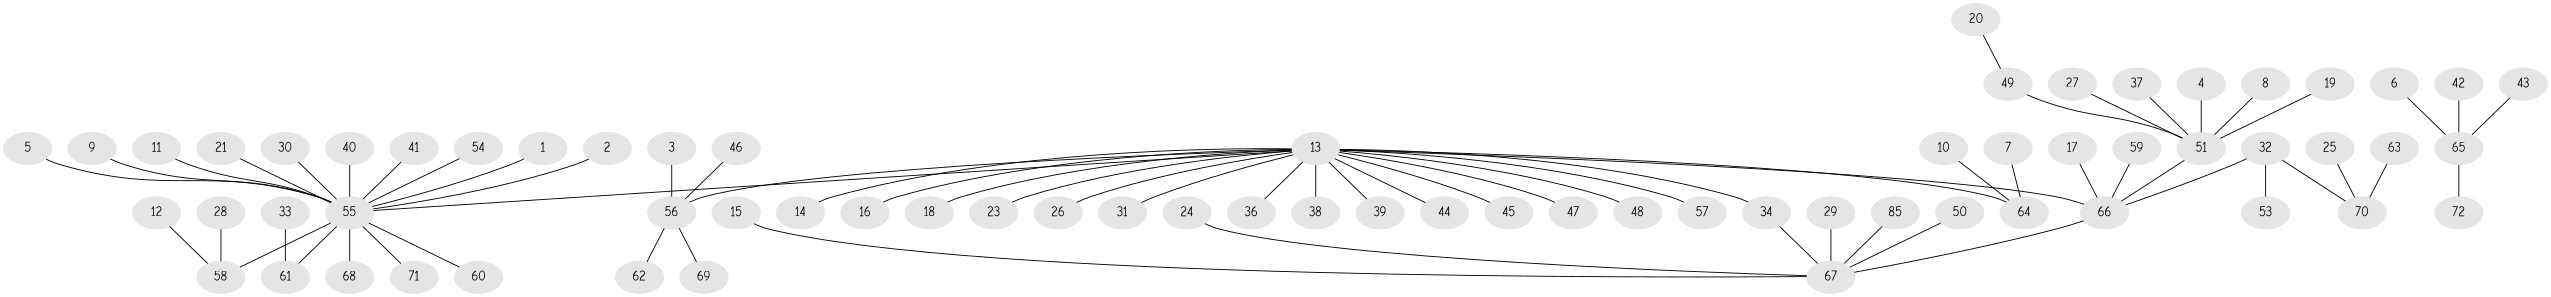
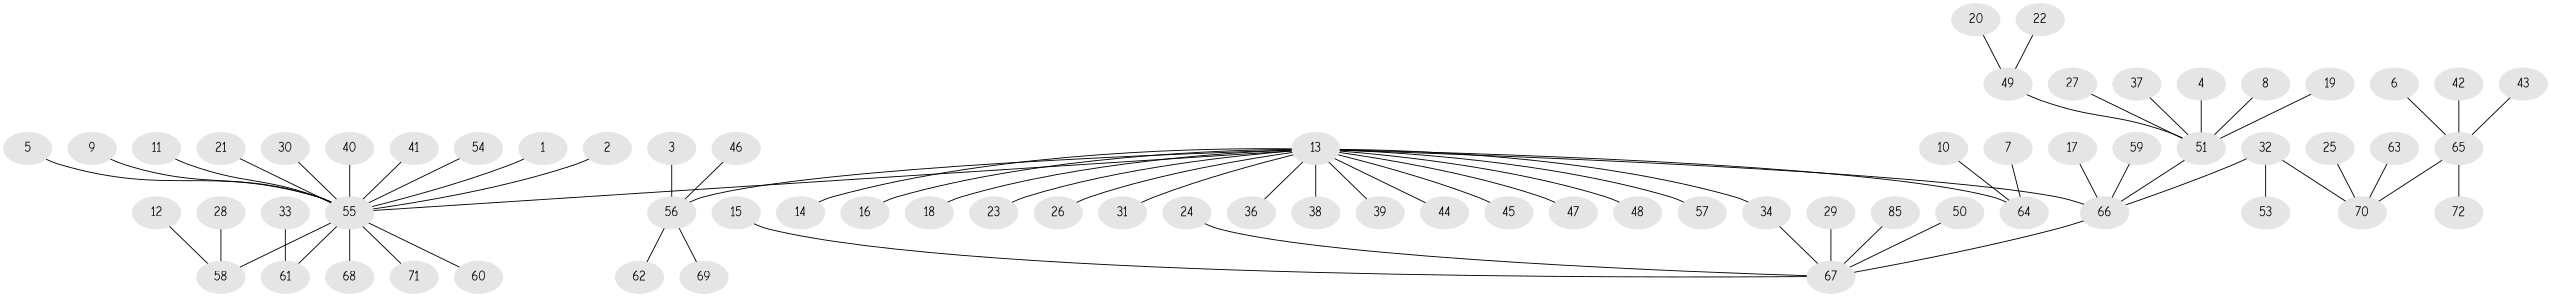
none -> (2040, 20)
none -> (2410, 181)
